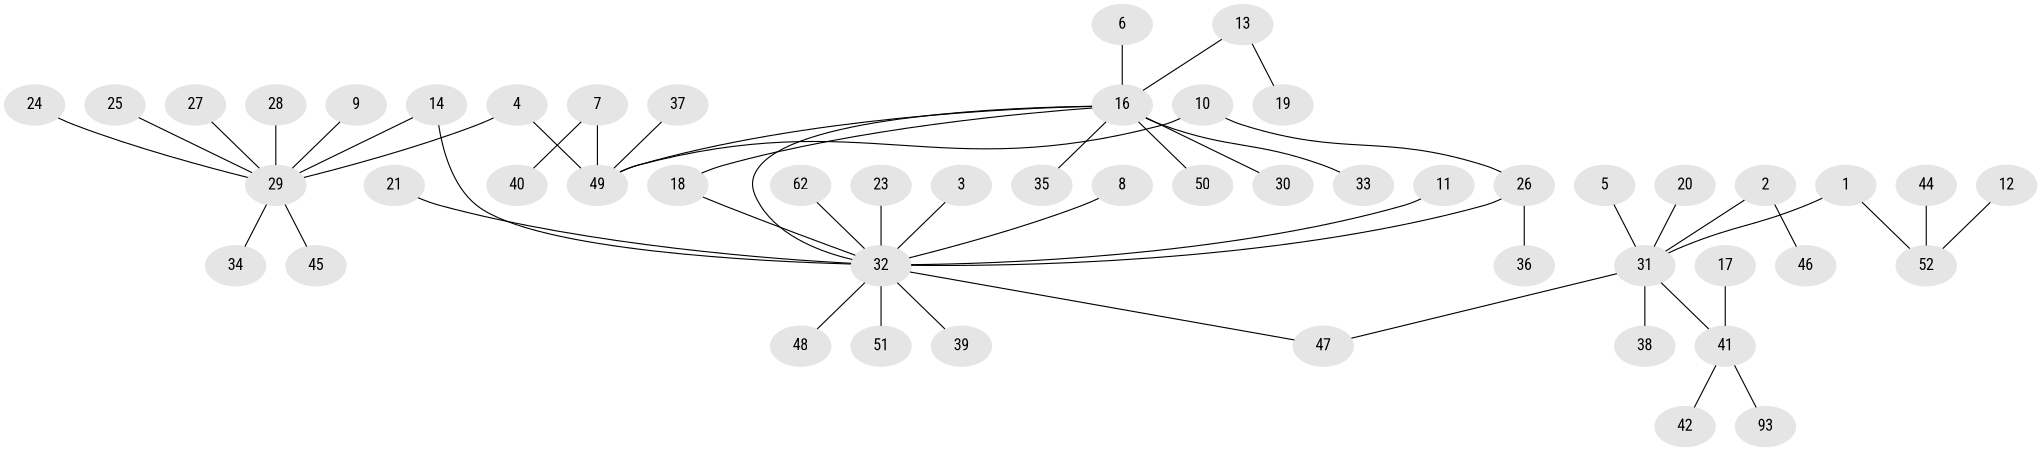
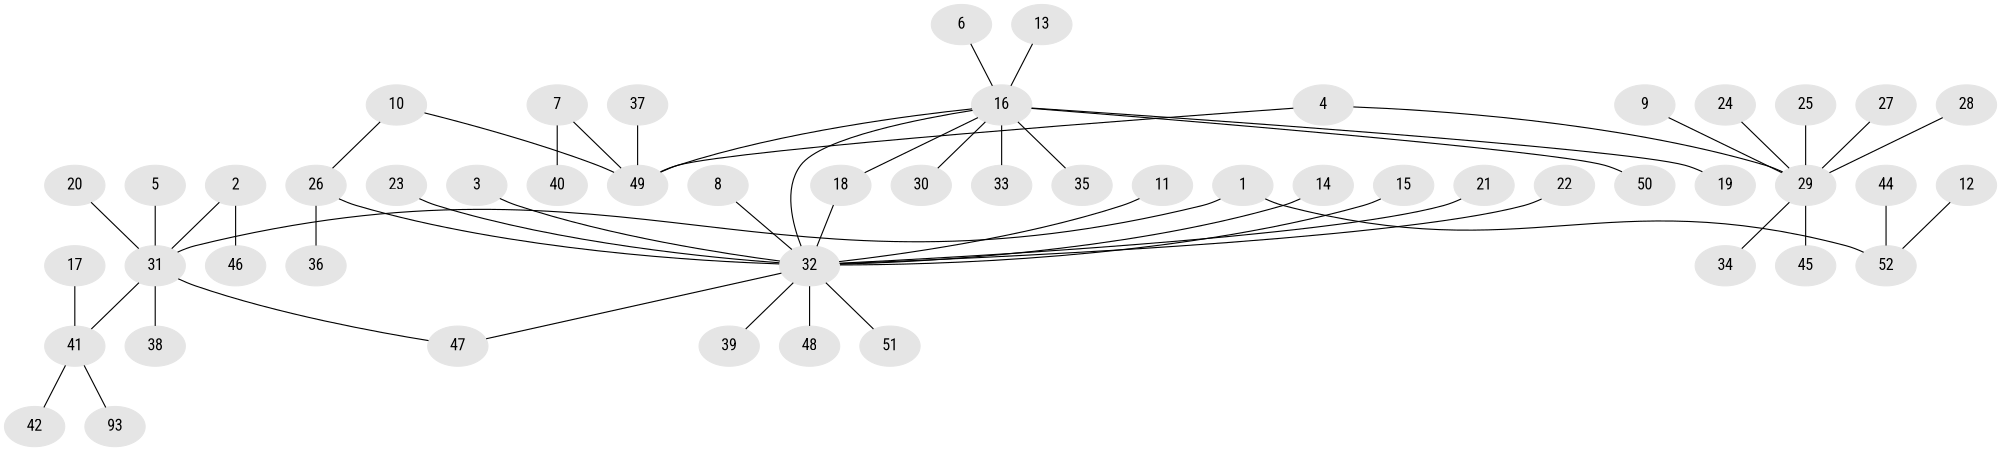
(1263, 65) -> (1486, 142)
(356, 145) -> none
(801, 185) -> (1564, 185)
none -> (1404, 185)
